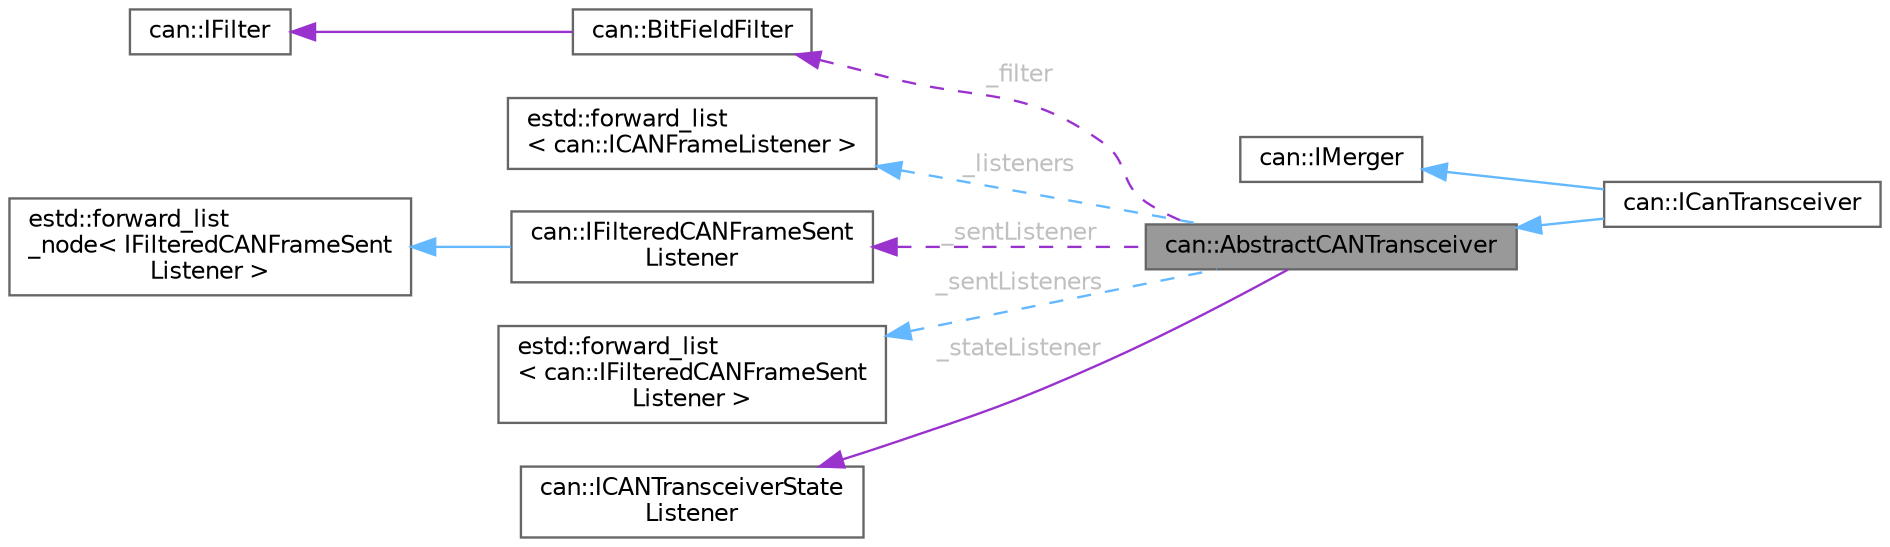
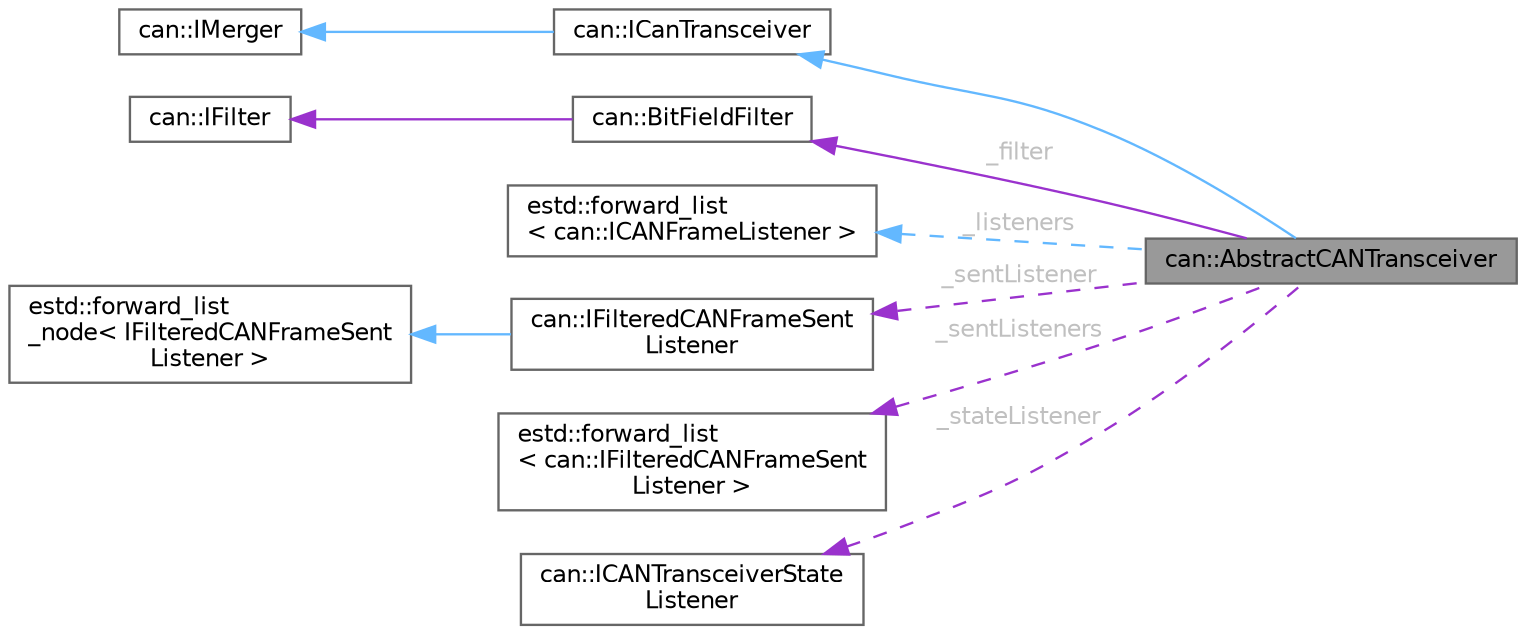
(1026, 104) -> (1042, 188)
(1573, 222) -> (1071, 119)
(1064, 300) -> (1085, 350)
(1071, 377) -> (1089, 440)
